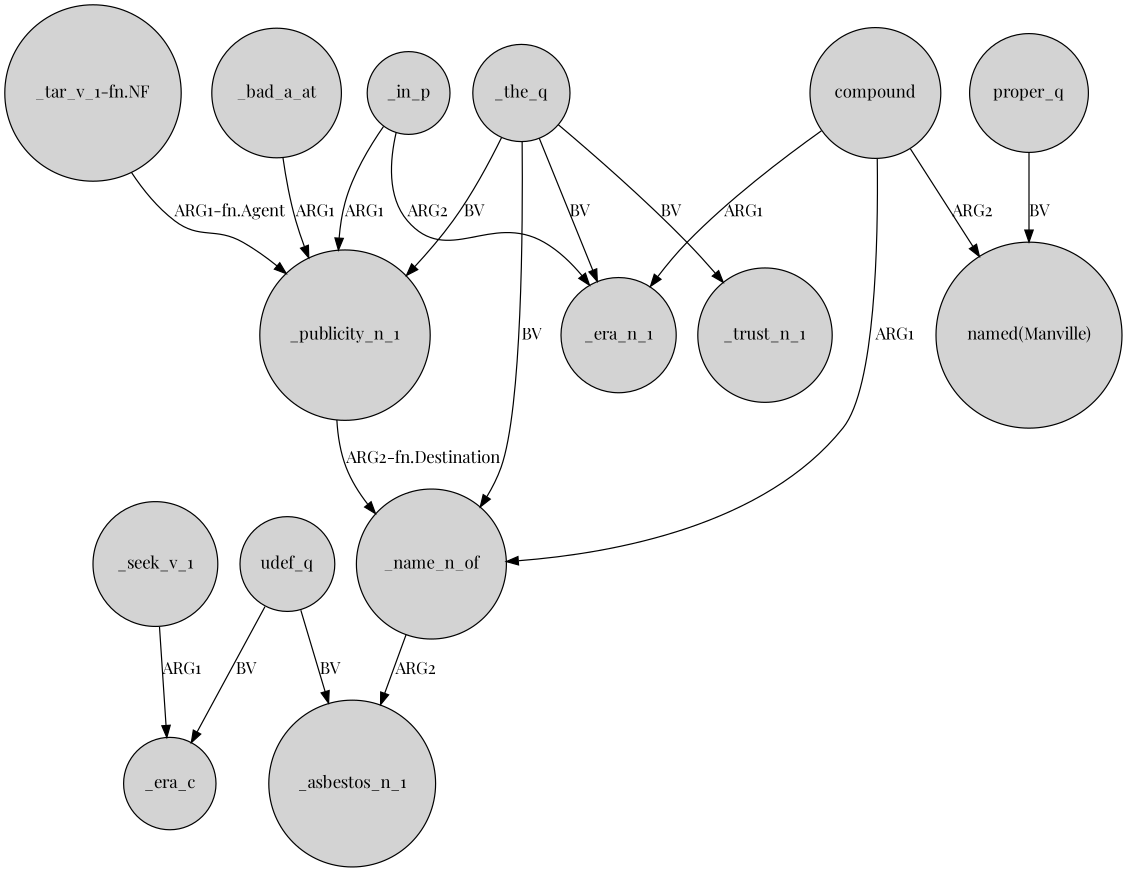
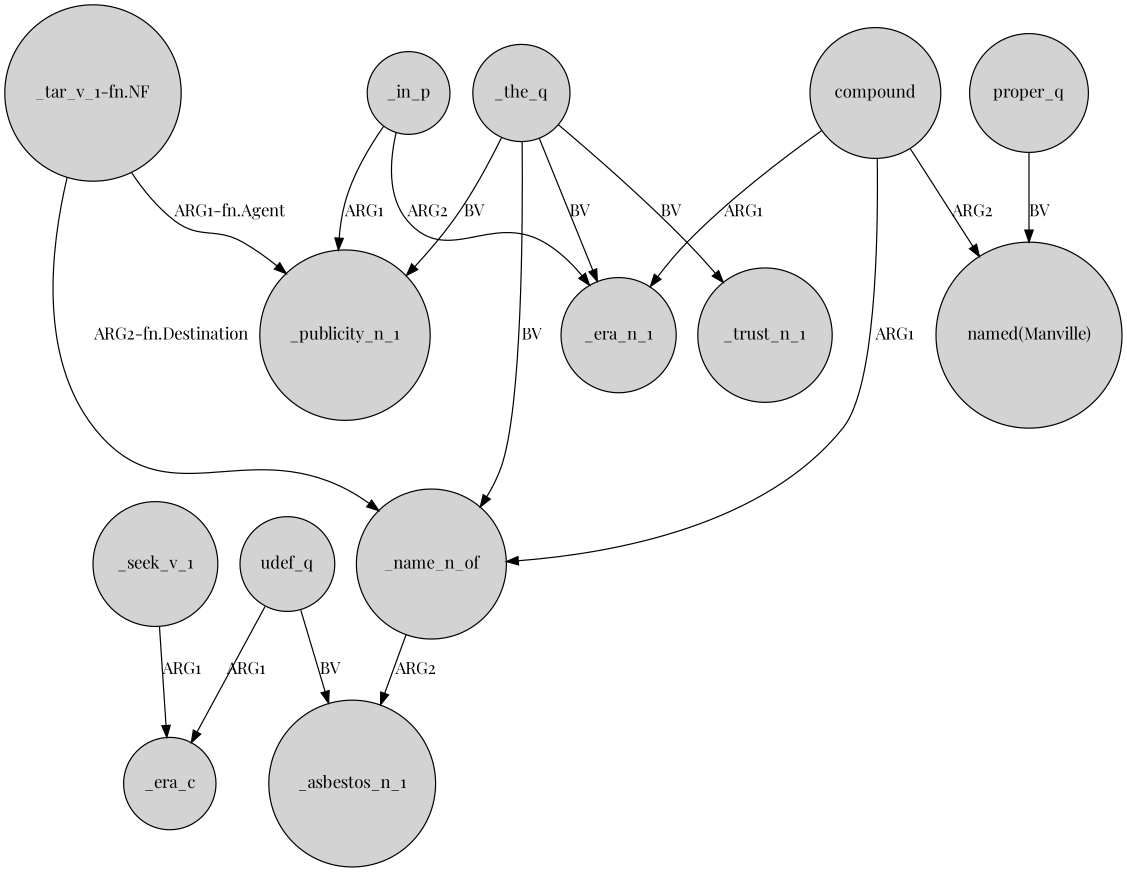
(277, 93) -> none
(345, 465) -> (107, 441)
(247, 670) -> (247, 670)
